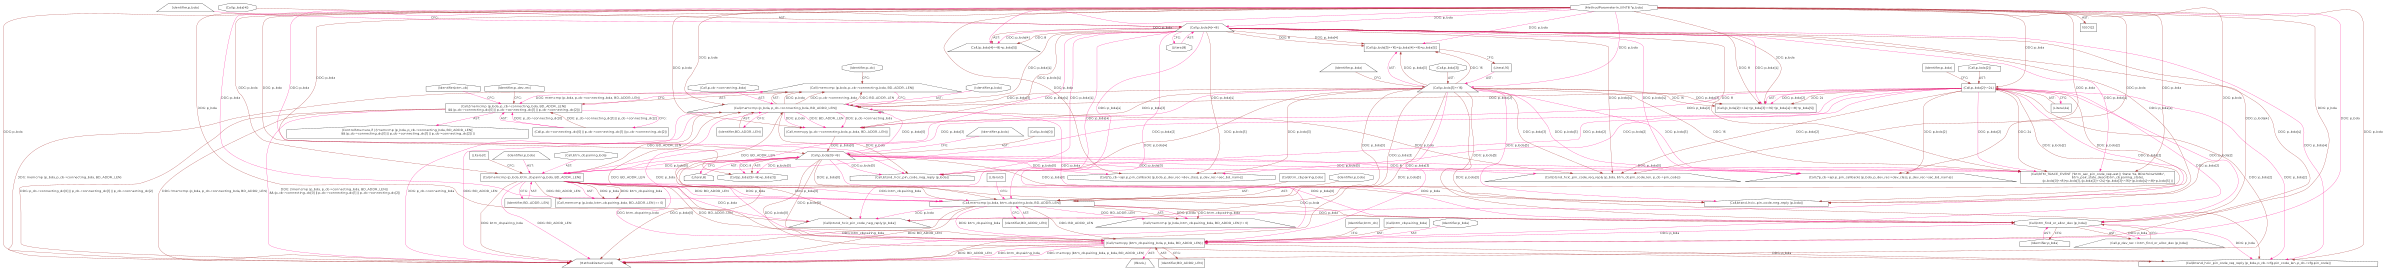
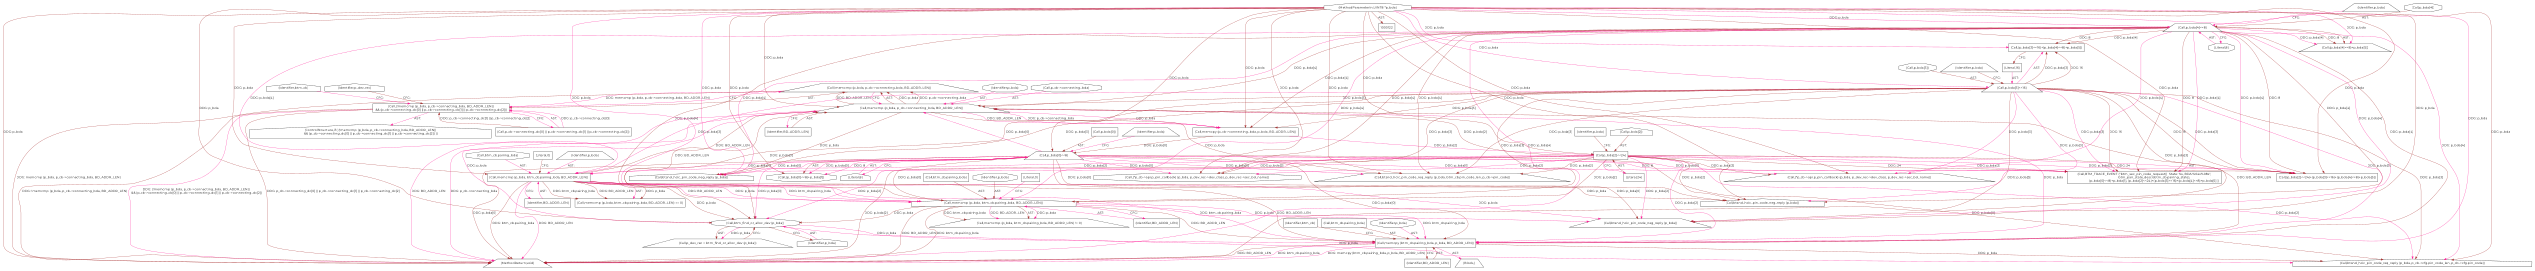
(862, 68) -> none
(1413, 116) -> (1440, 148)
